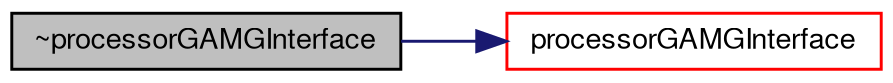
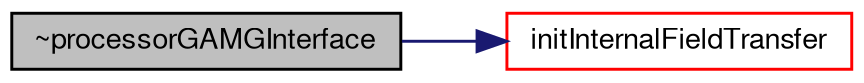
(694, 41) -> (679, 41)
